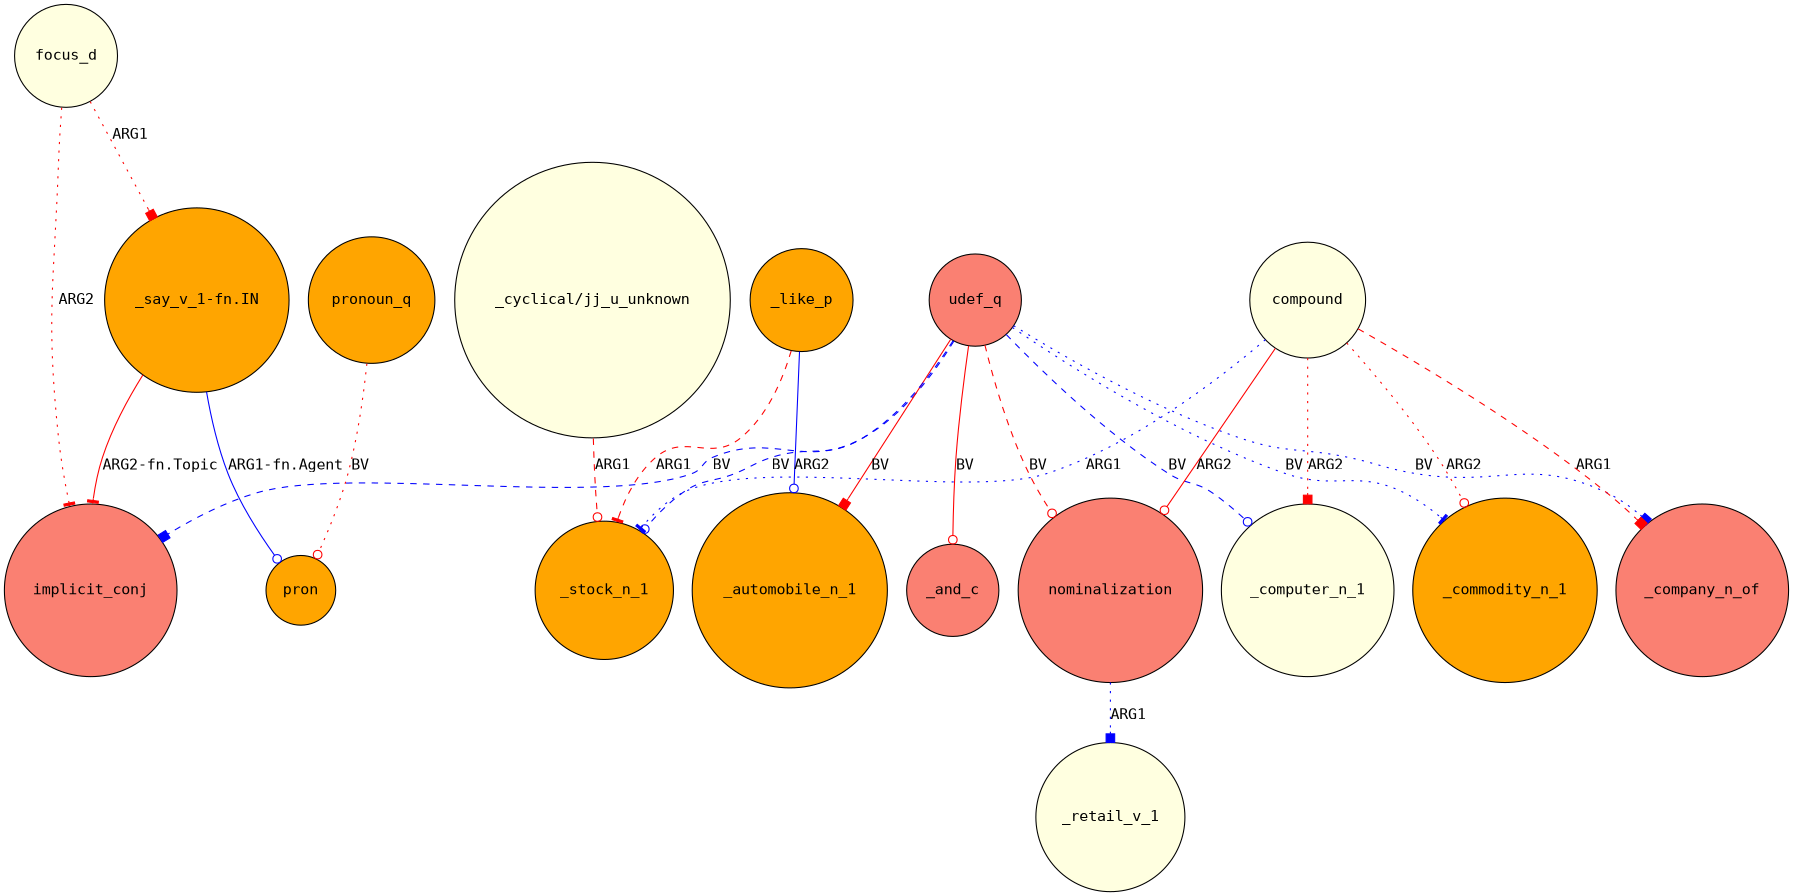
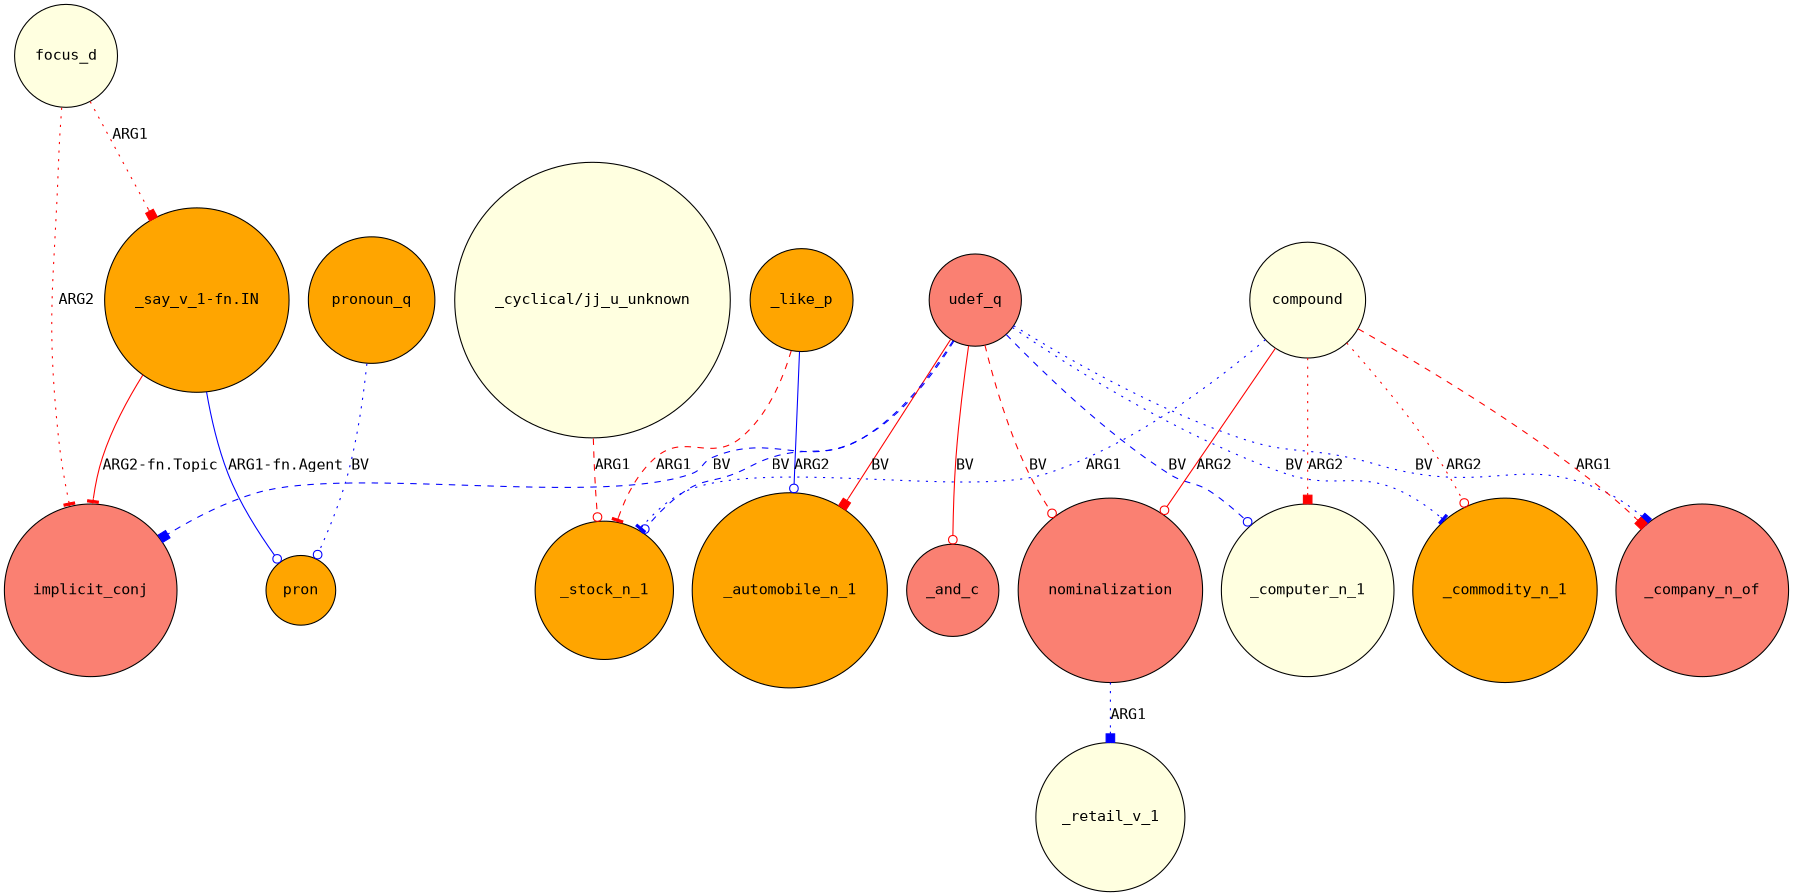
(352, 459) -> (352, 459)
